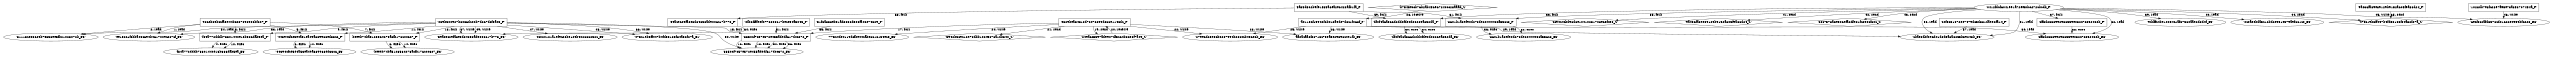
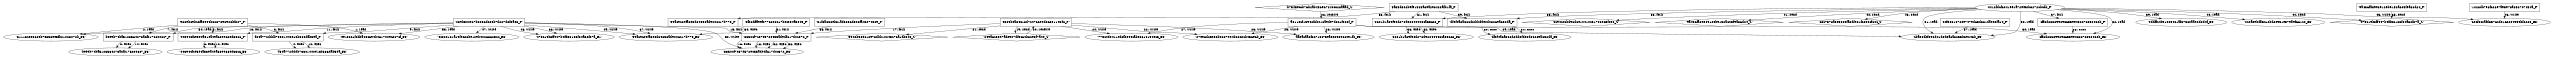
none -> (1219, 25)
